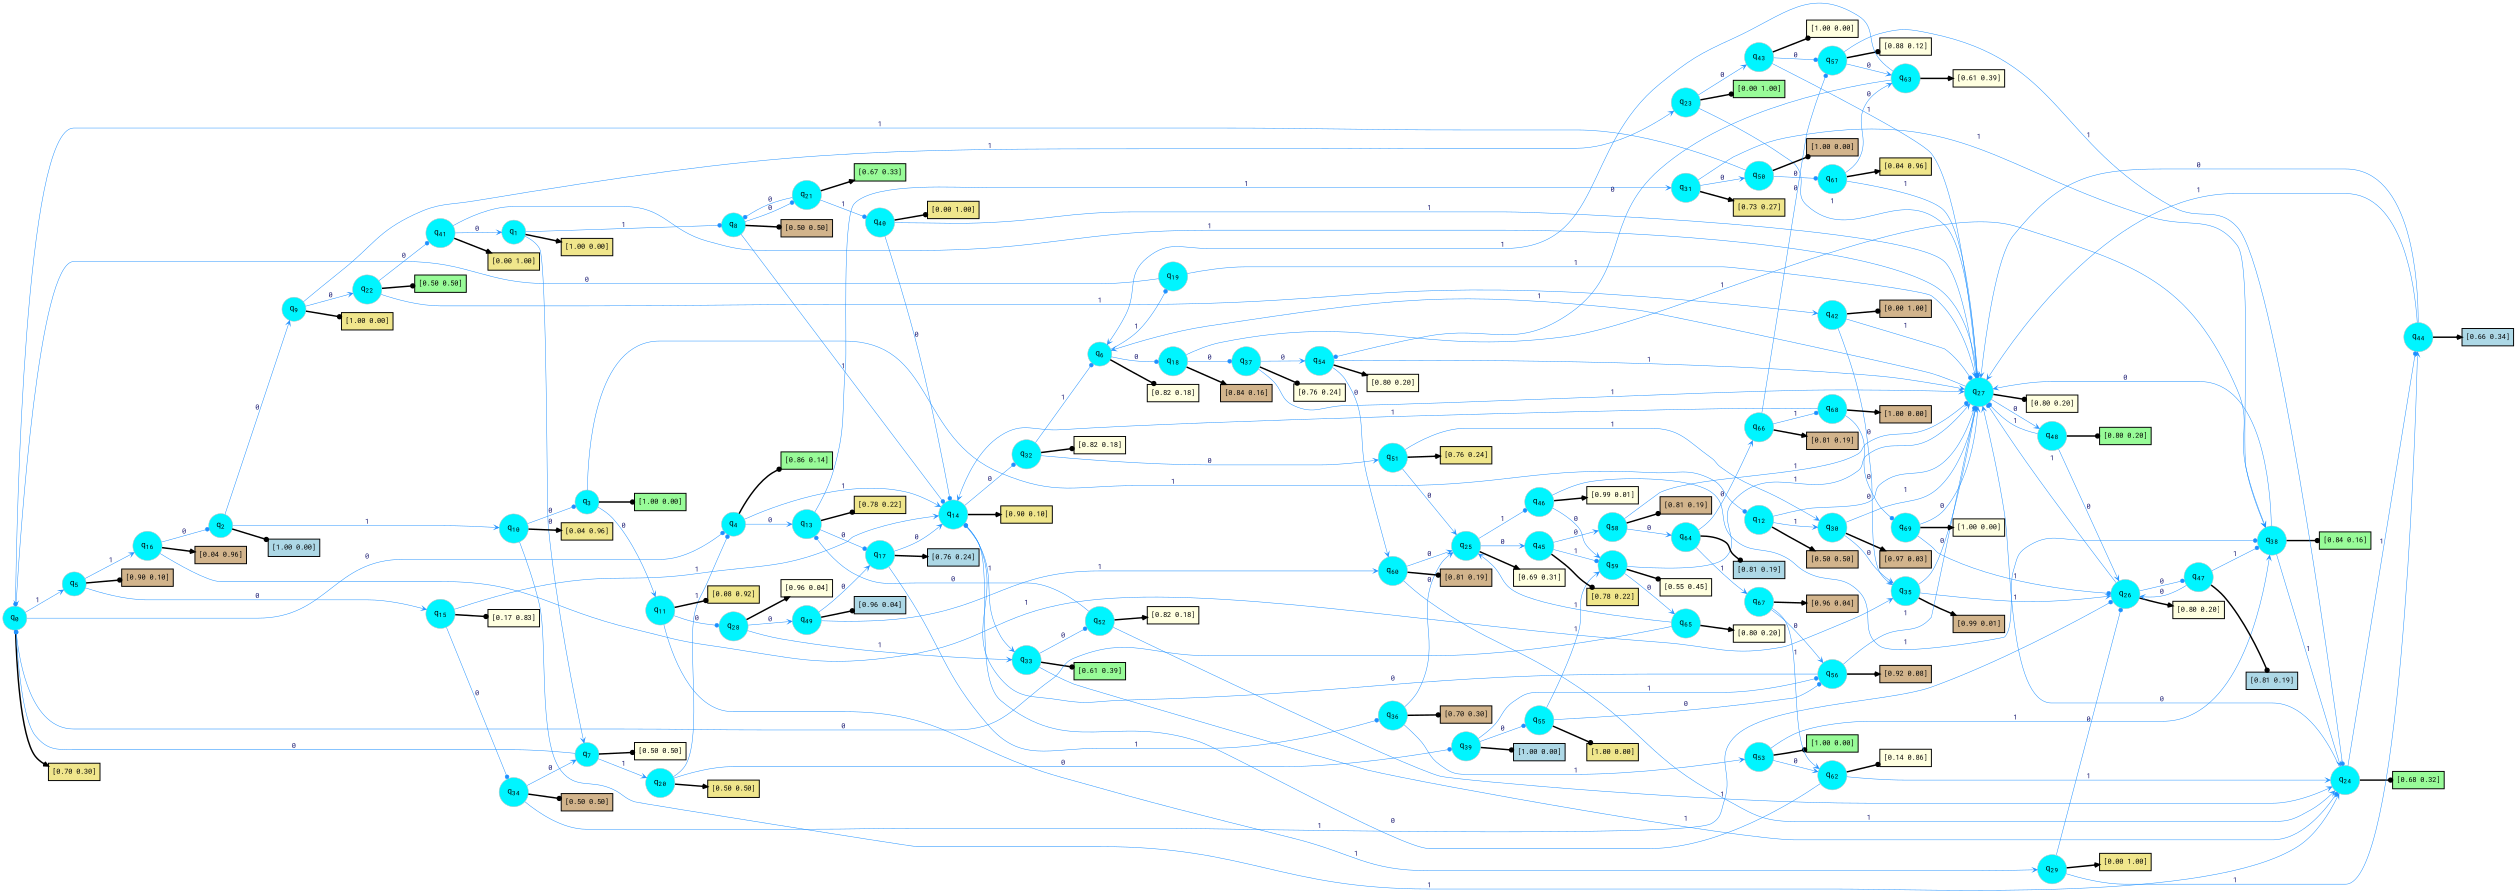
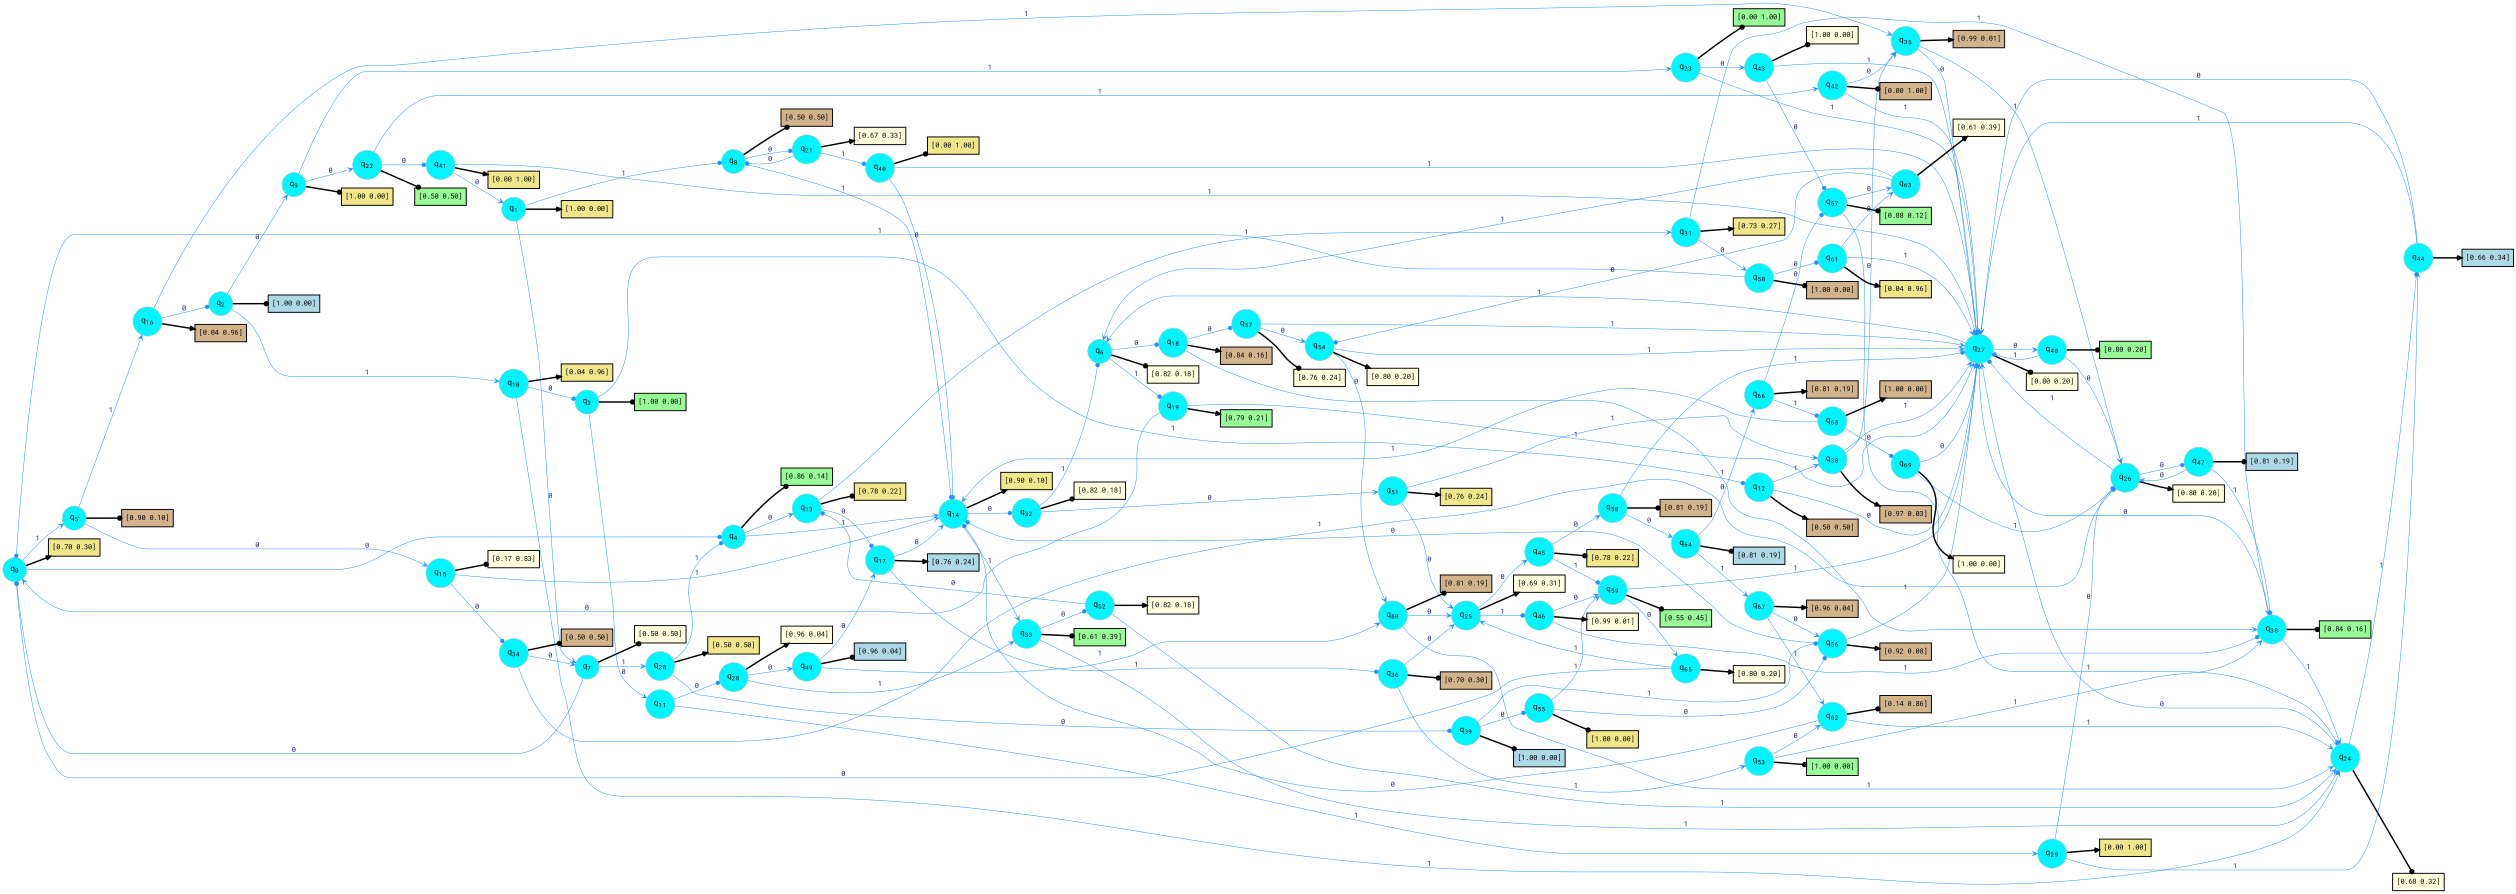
(1906, 47) -> (1906, 216)
(880, 172) -> (880, 136)
none -> (1246, 418)
(1686, 587) -> (1686, 618)
(734, 595) -> none
(1906, 758) -> (1906, 704)
(2418, 780) -> (2418, 882)
